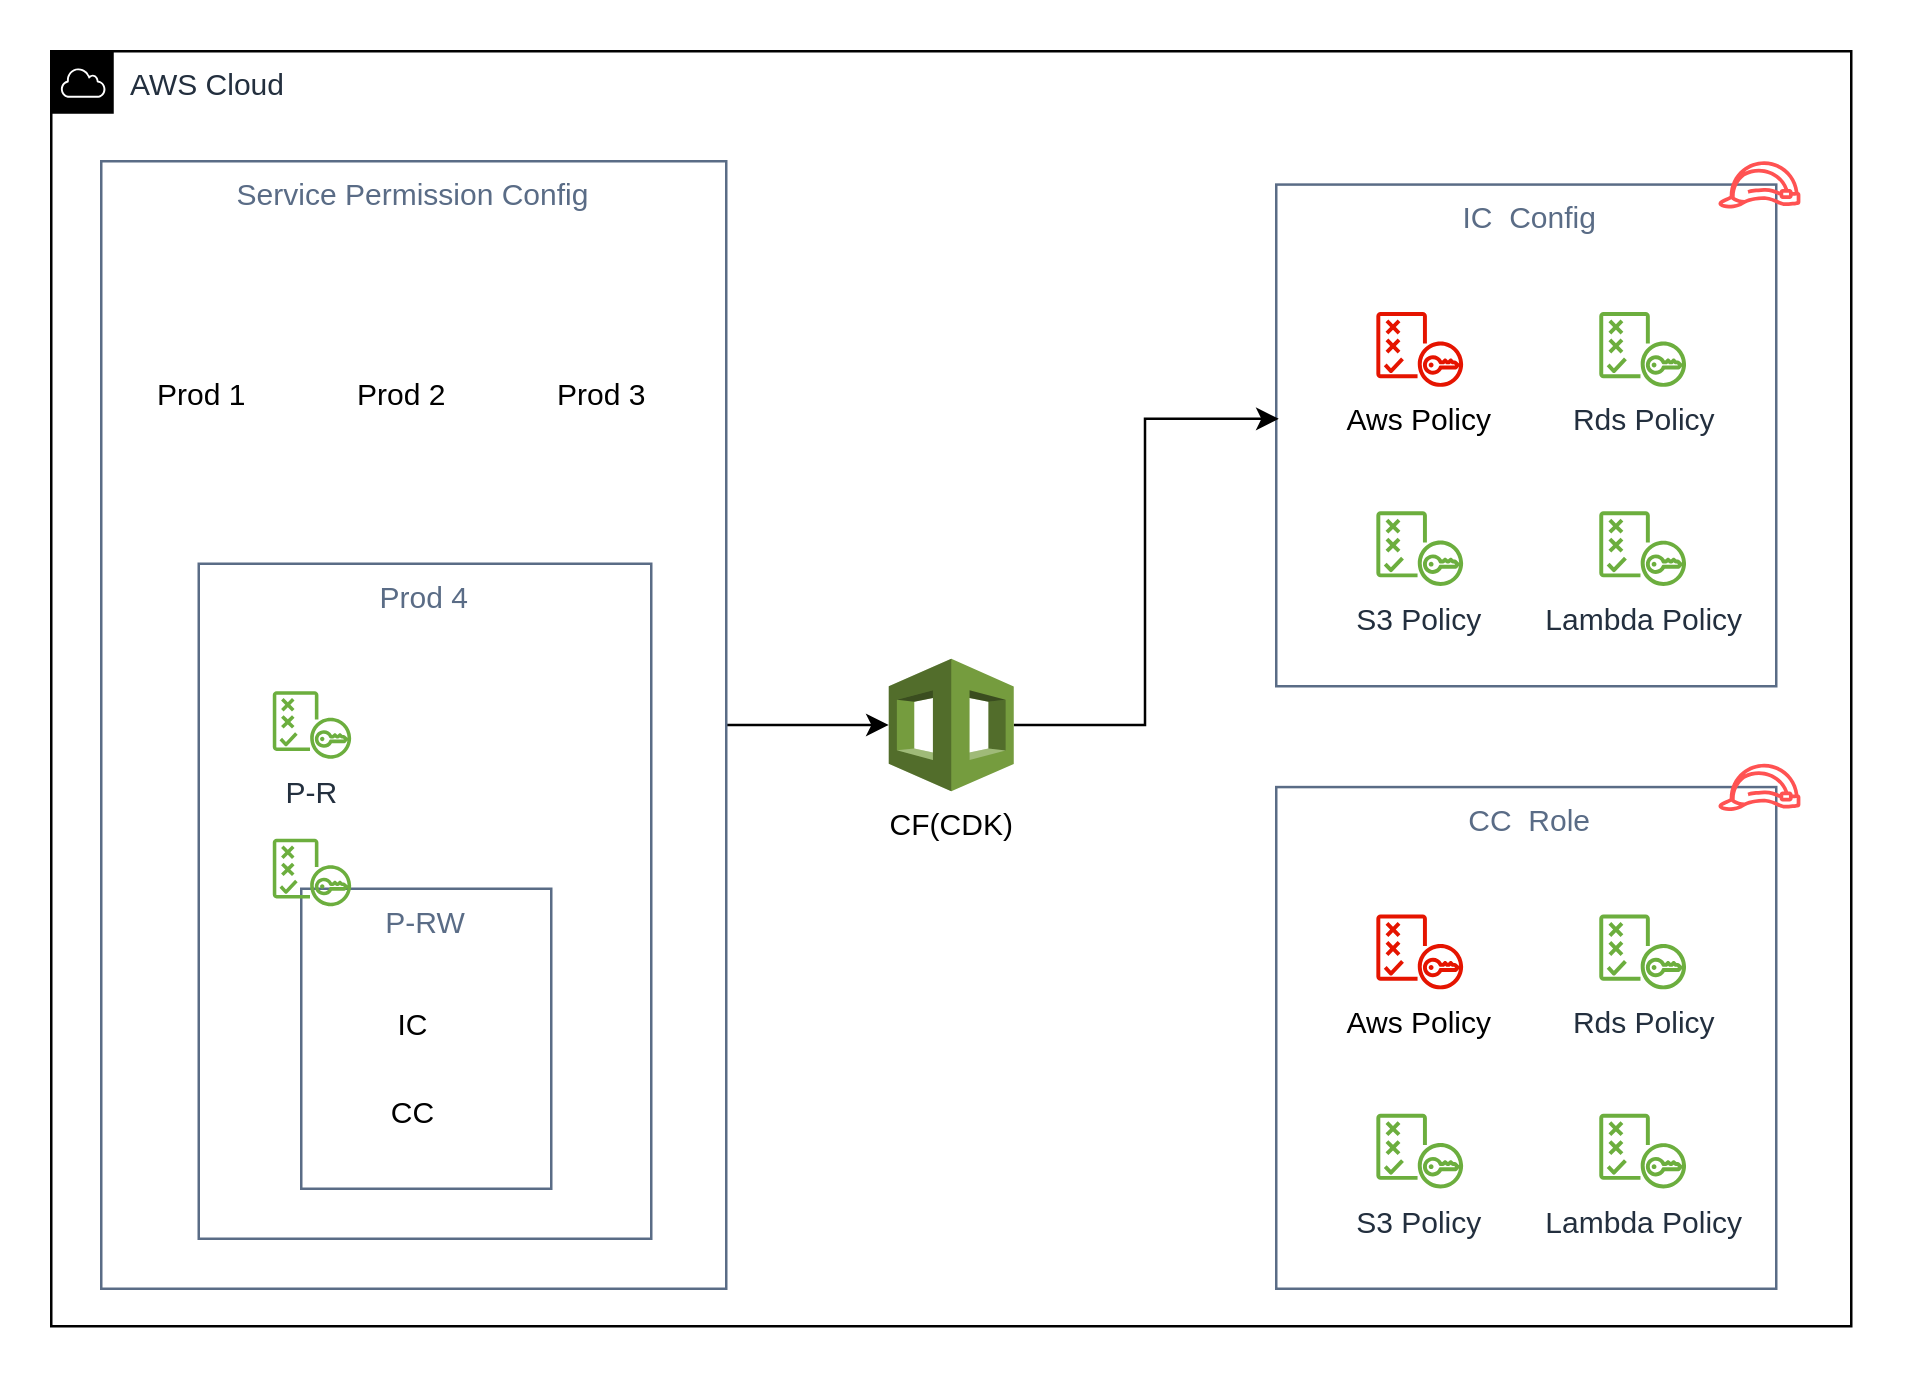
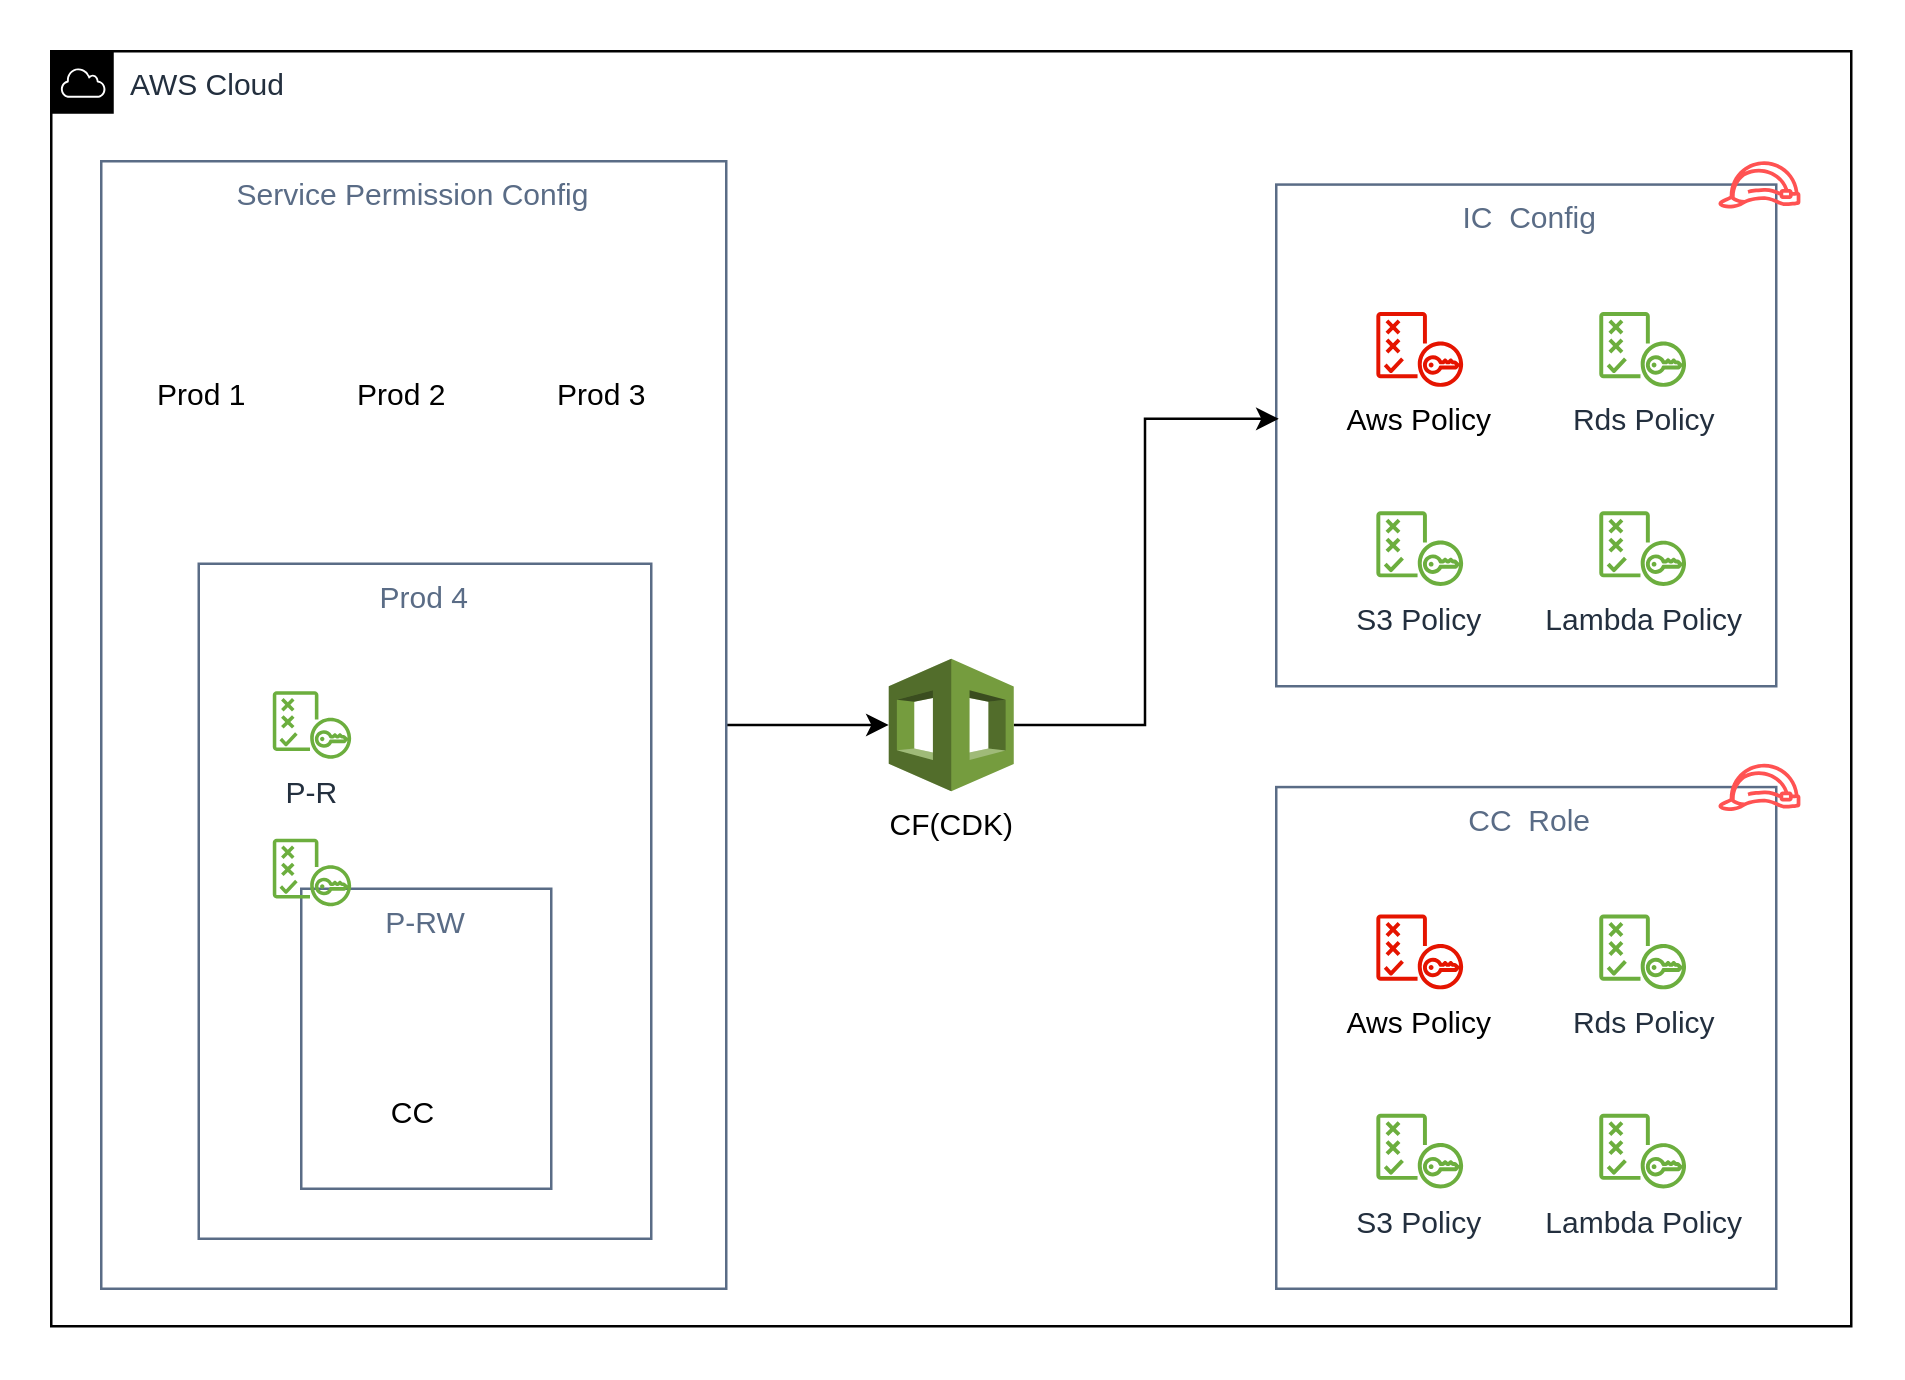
(414, 1026) -> none
